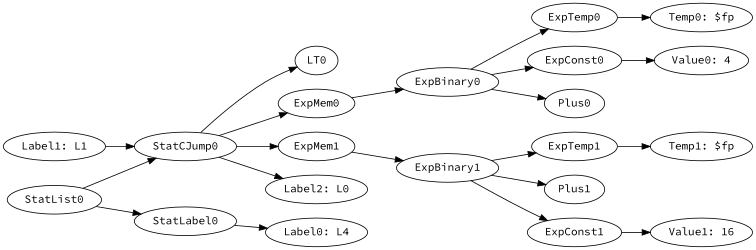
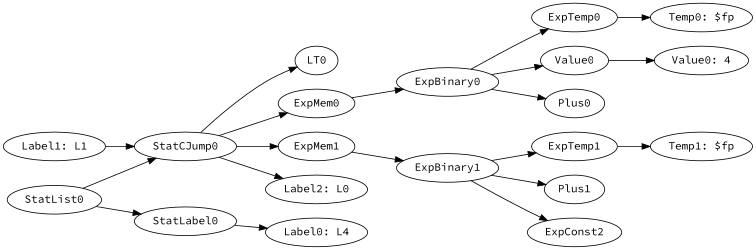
(575, 60) -> (575, 60)
(575, 232) -> (575, 232)
(701, 232) -> none
